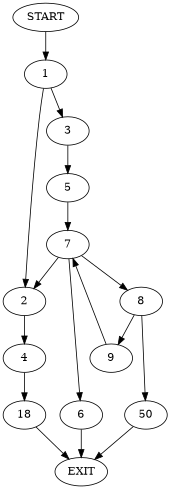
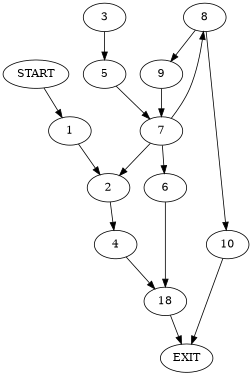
(55, 99) -> none
(146, 415) -> (228, 245)
(81, 439) -> (165, 241)
